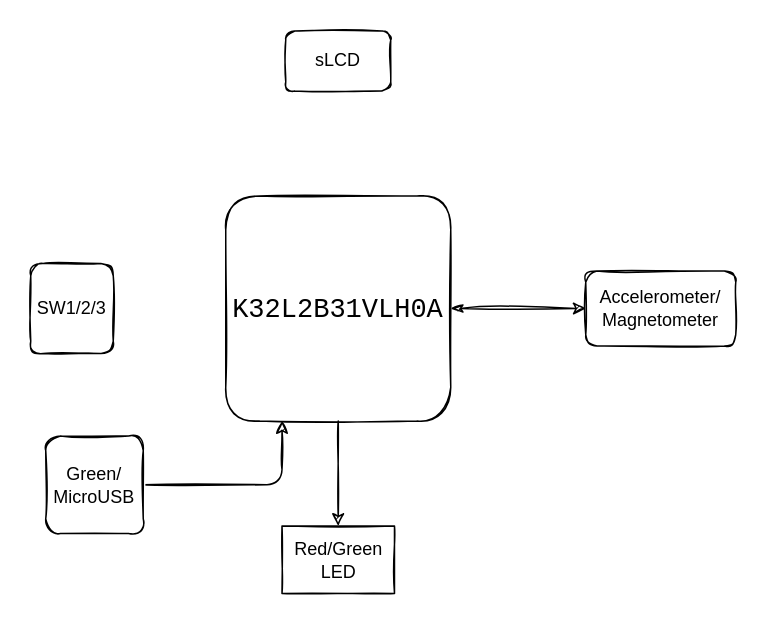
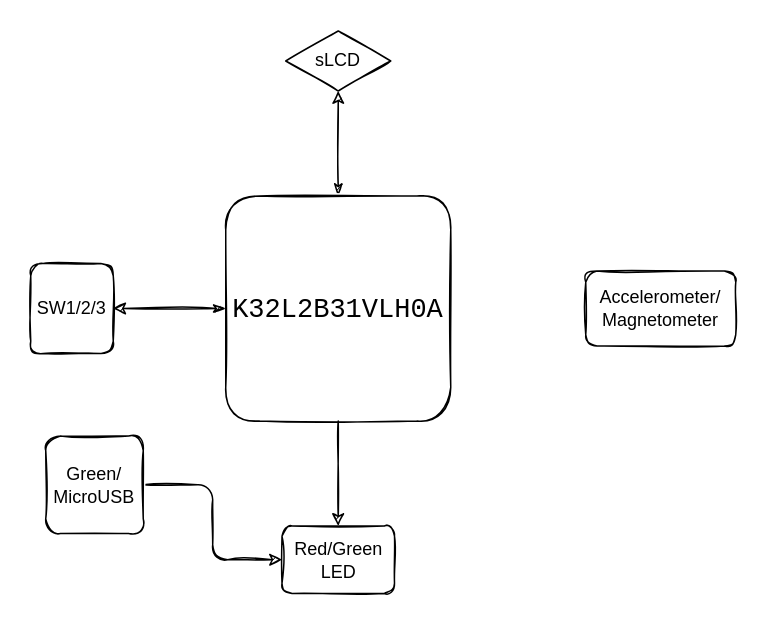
(338, 61) -> (338, 61)
none -> (338, 144)
(518, 308) -> (170, 308)
(259, 485) -> (213, 541)
(338, 560) -> (338, 560)
